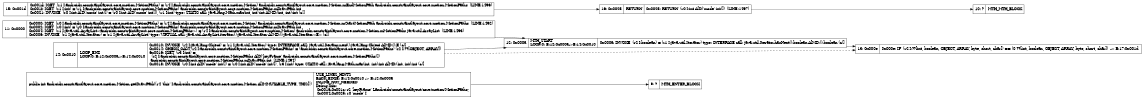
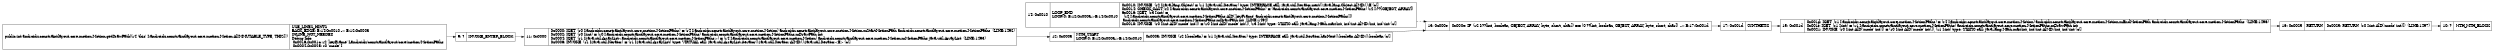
none -> (1746, 26)
none -> (518, 37)
(474, 49) -> none
(681, 84) -> (491, 37)
